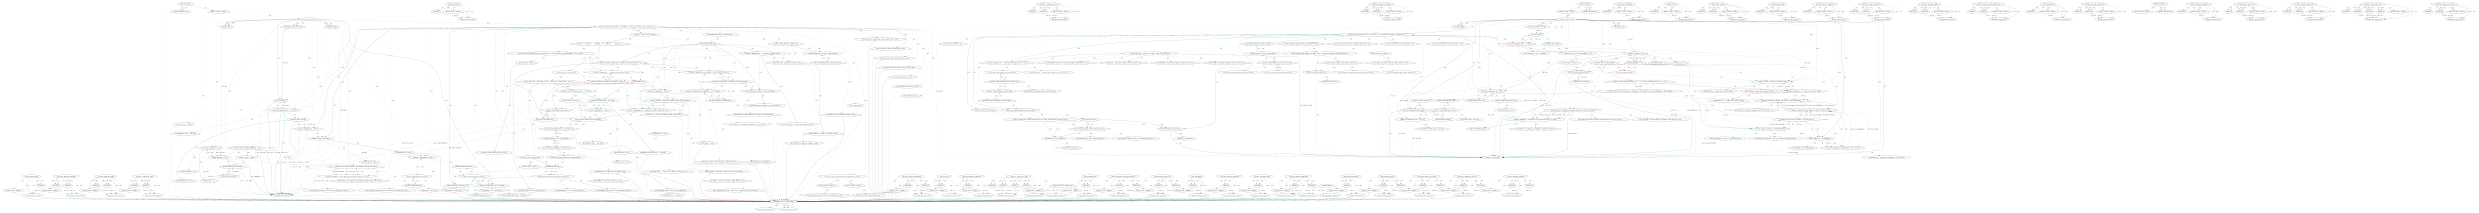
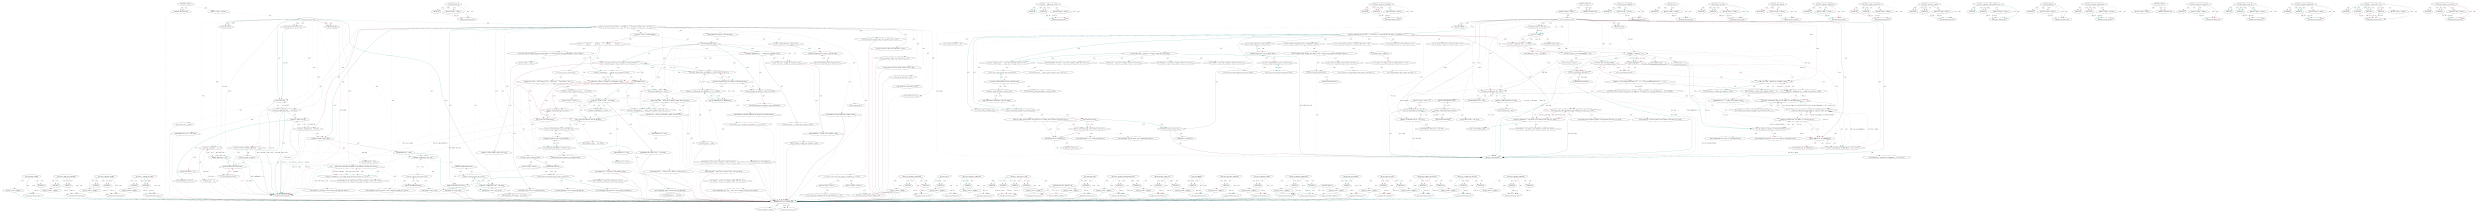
(481, 195) -> none
